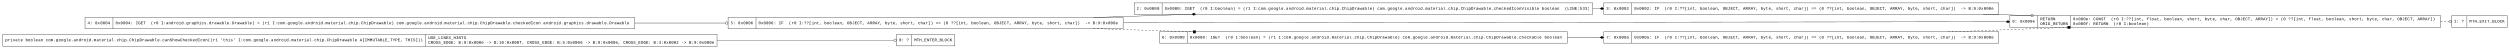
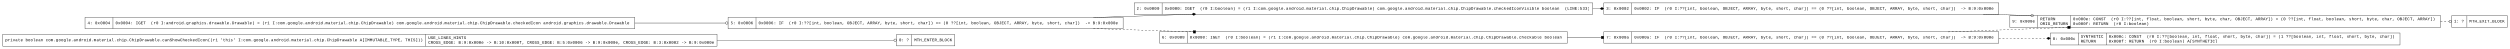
(1565, 22) -> none
(1584, 37) -> (1584, 37)
none -> (2225, 39)
